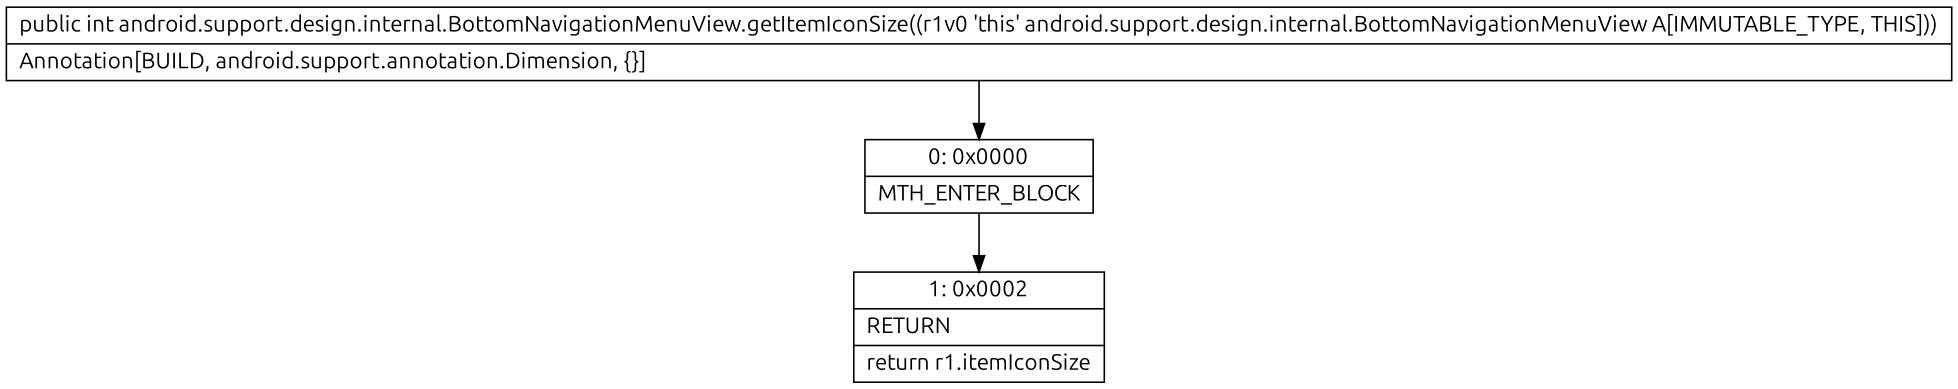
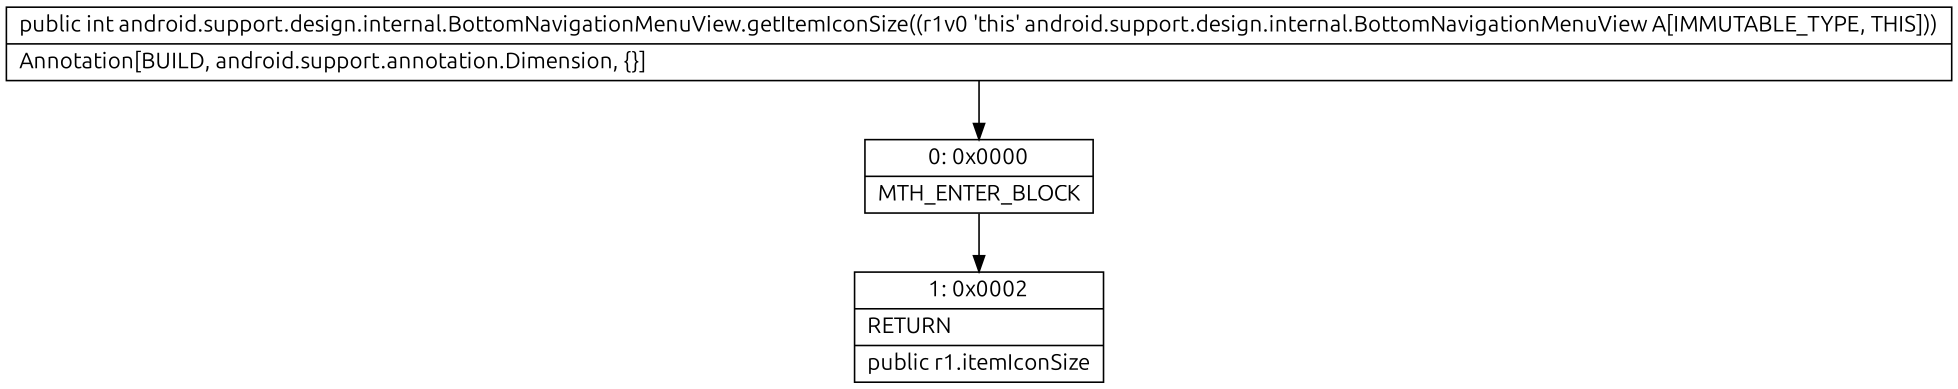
(979, 363) -> (979, 363)
